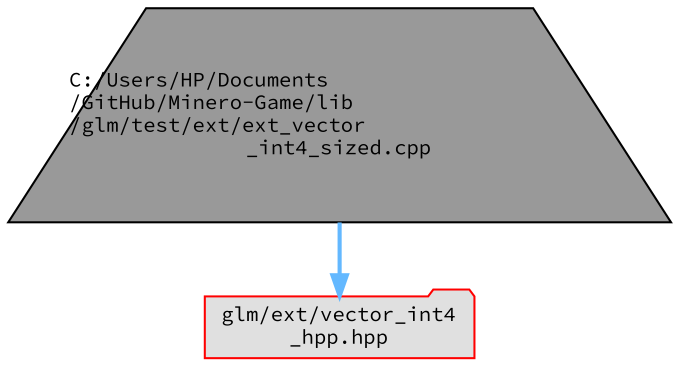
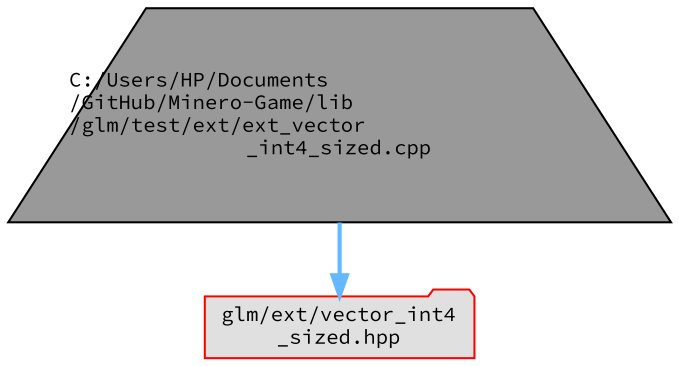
(340, 327) -> (340, 327)
